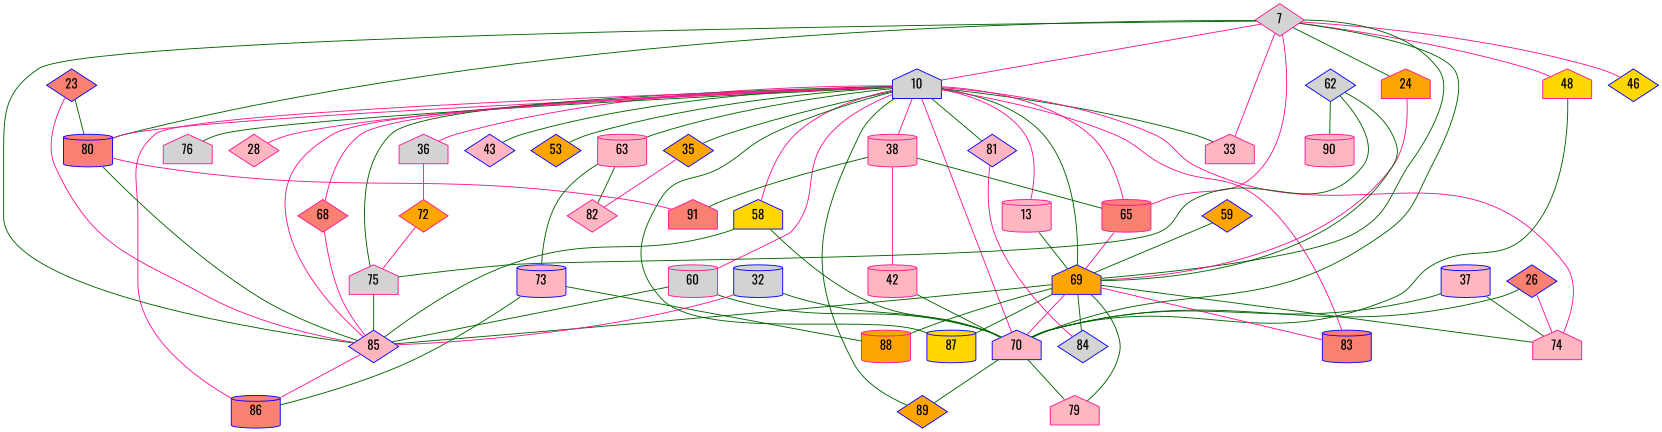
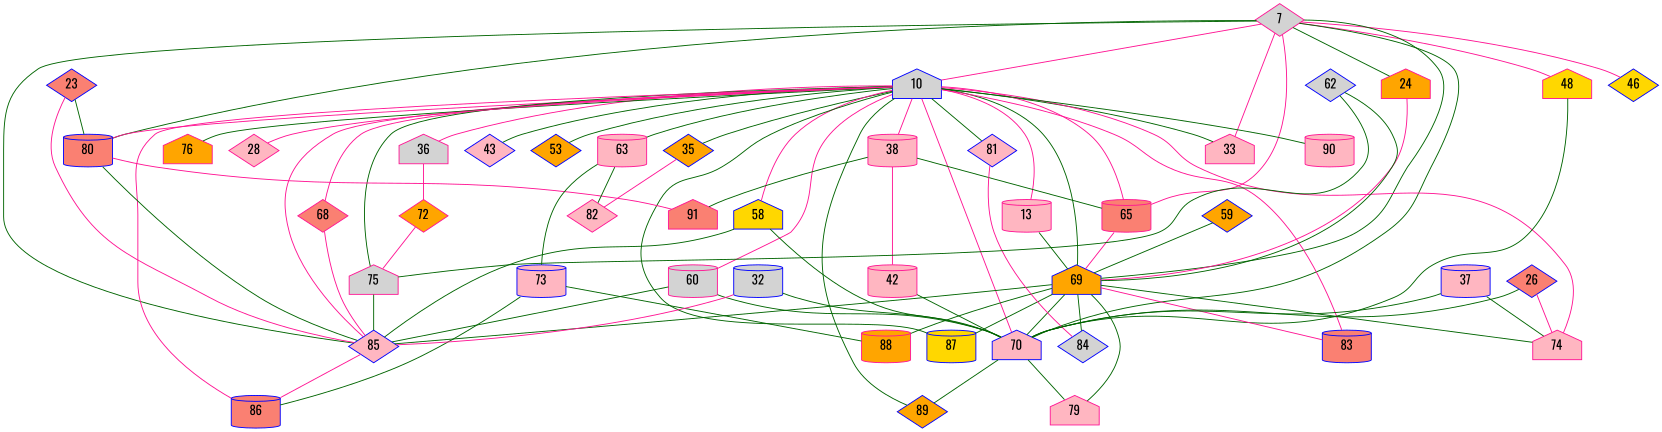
(1330, 118) -> (1133, 113)
(188, 151) -> (188, 151)
(1043, 318) -> (1043, 318)
